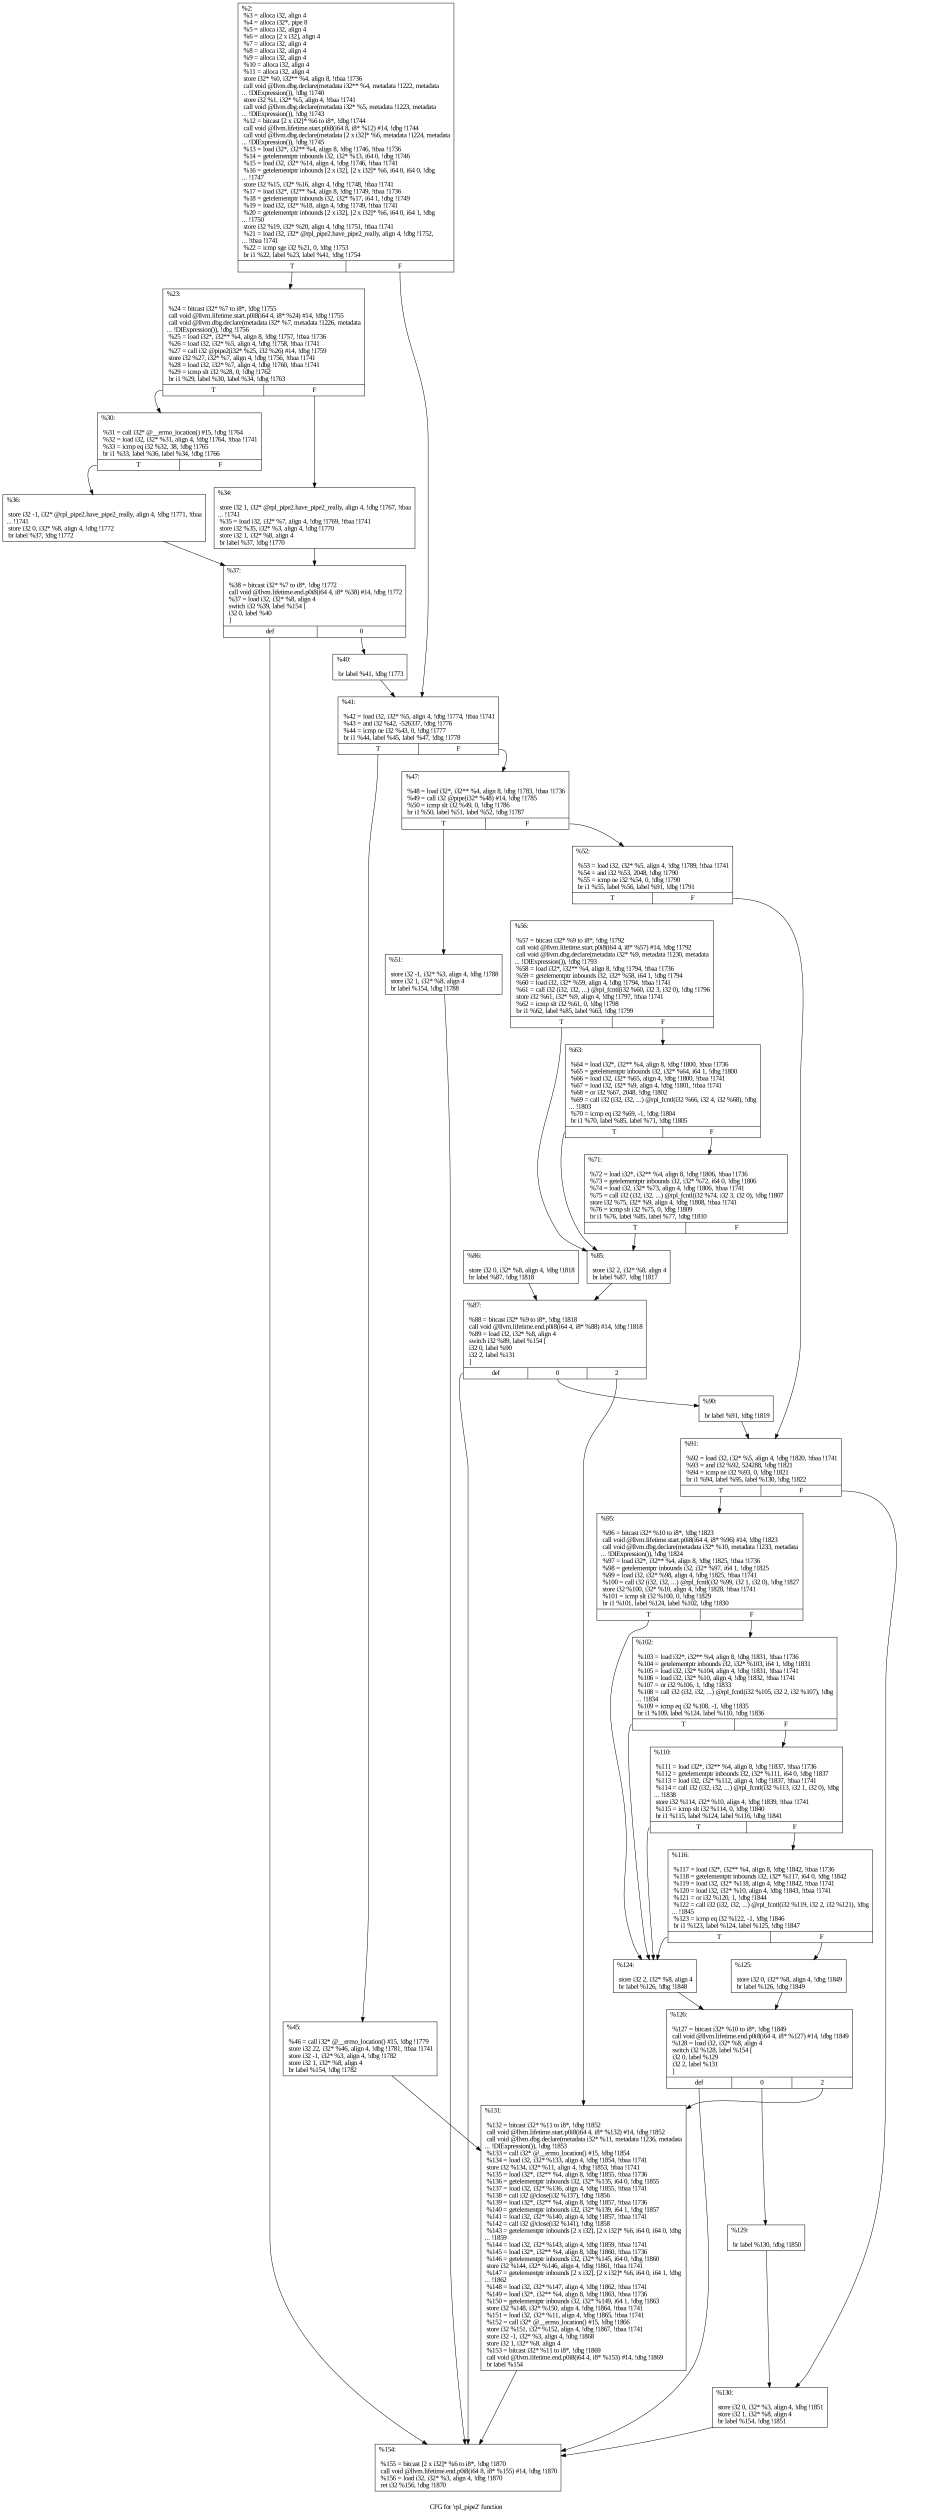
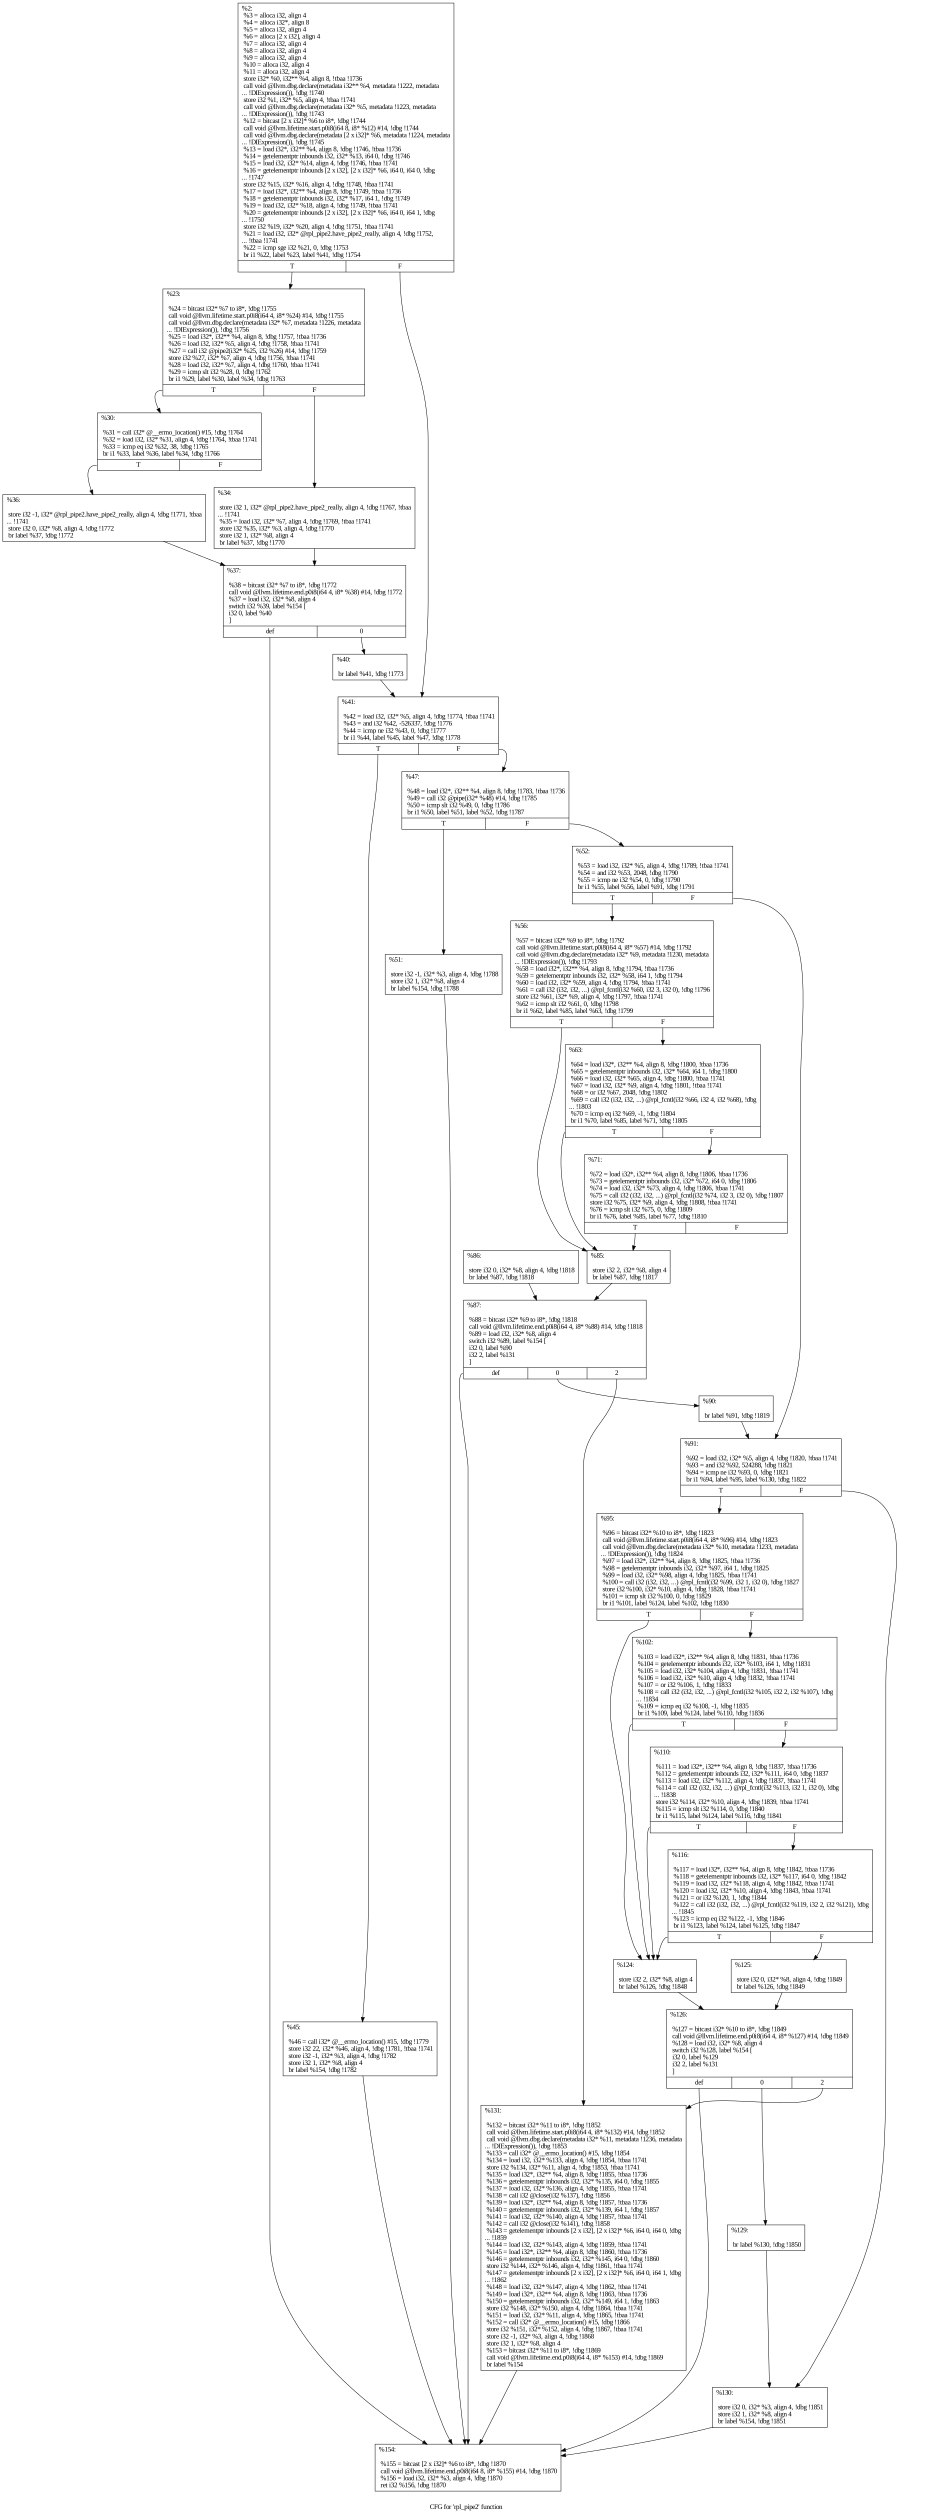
(275, 23) -> (276, 23)
none -> (612, 910)
(435, 2112) -> (394, 2261)
